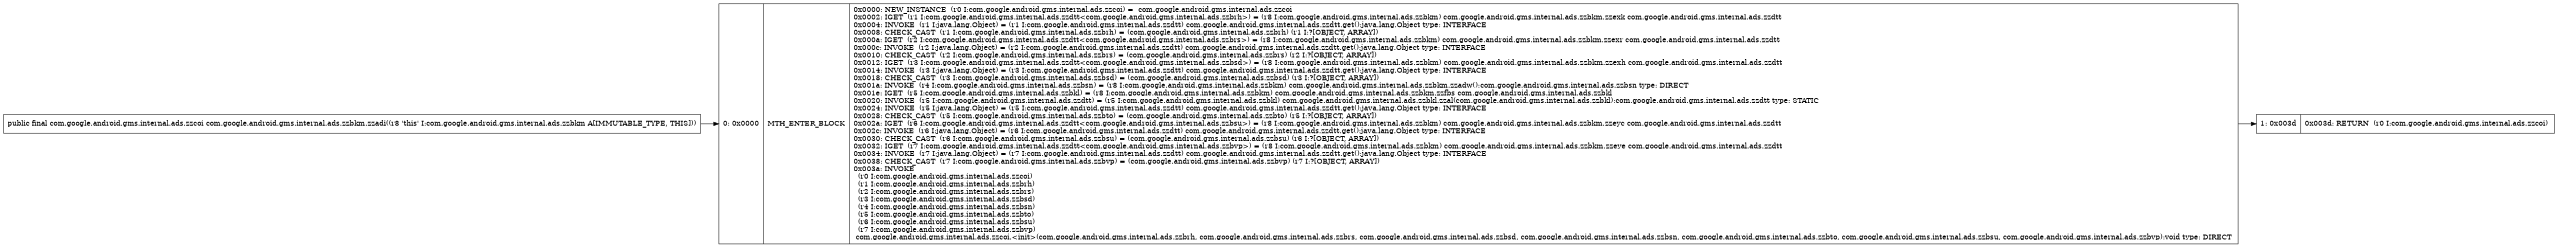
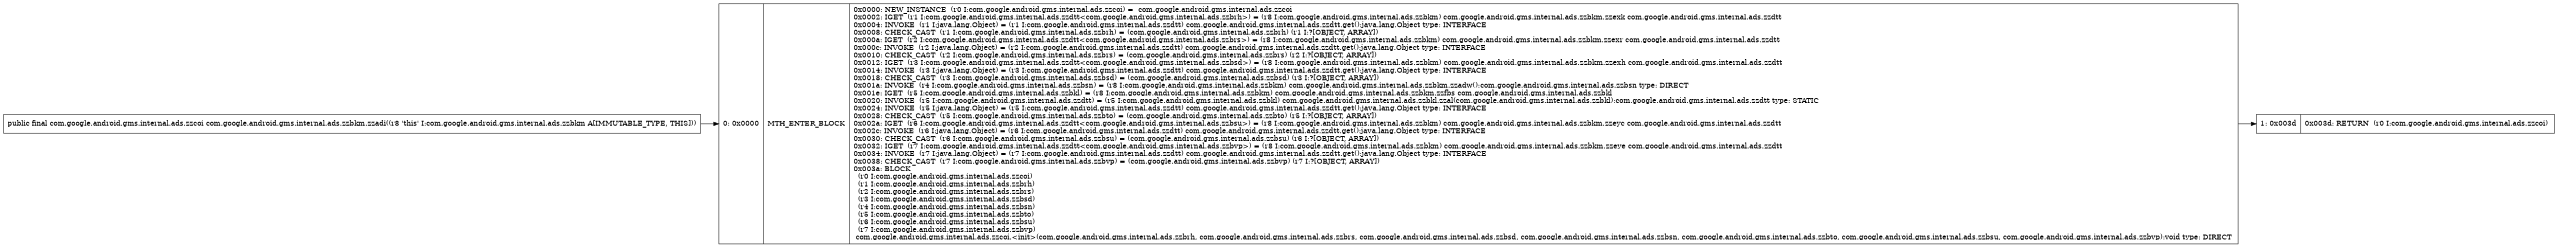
(886, 169) -> (884, 169)
